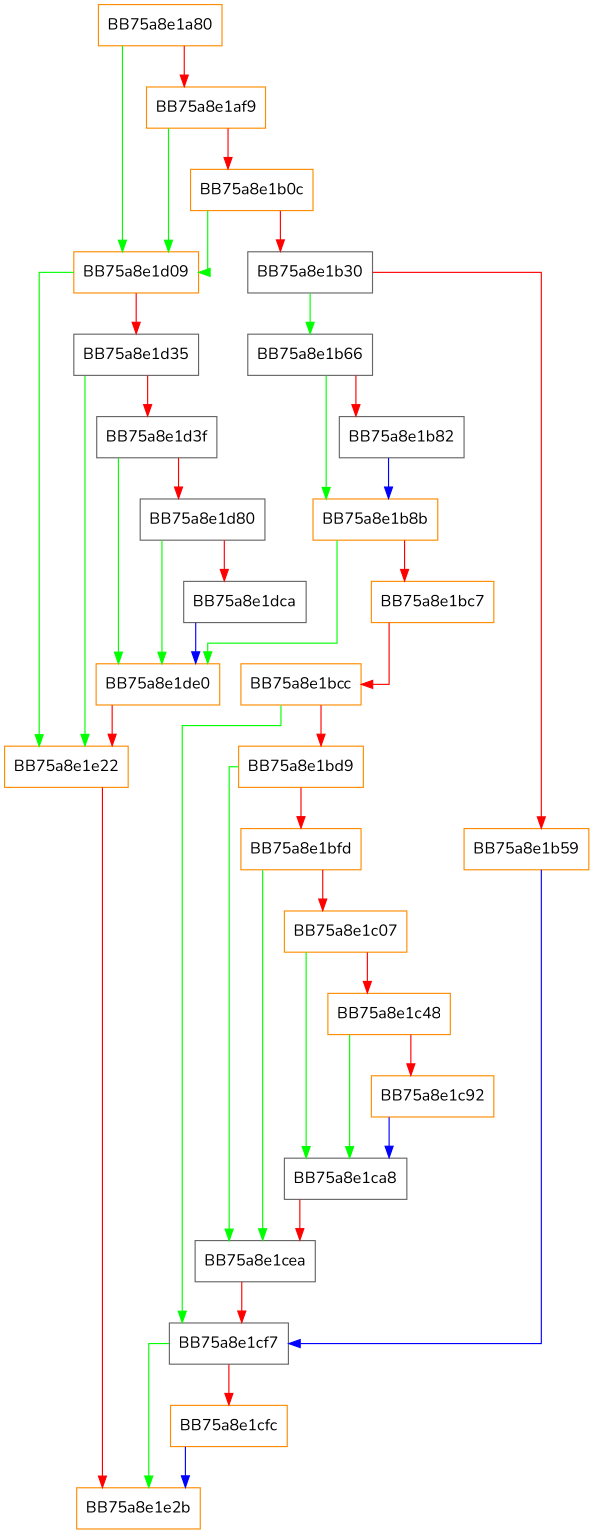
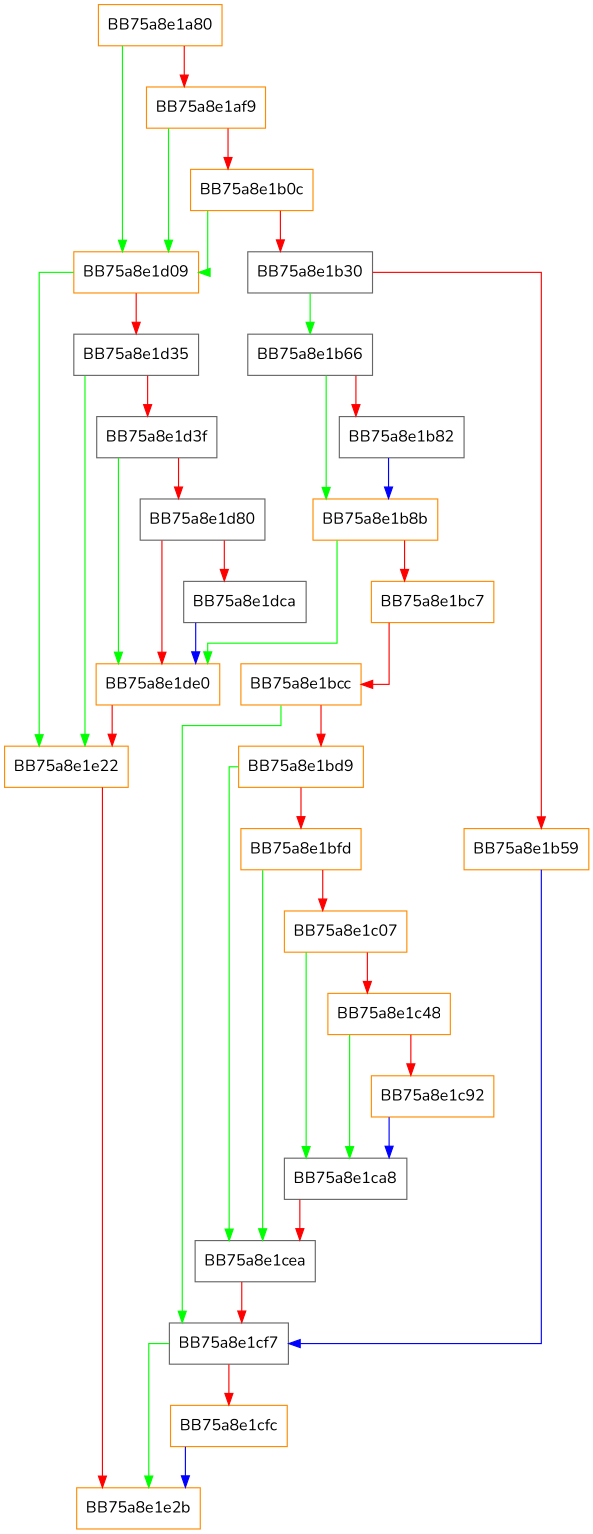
(162, 596) -> (162, 596)
